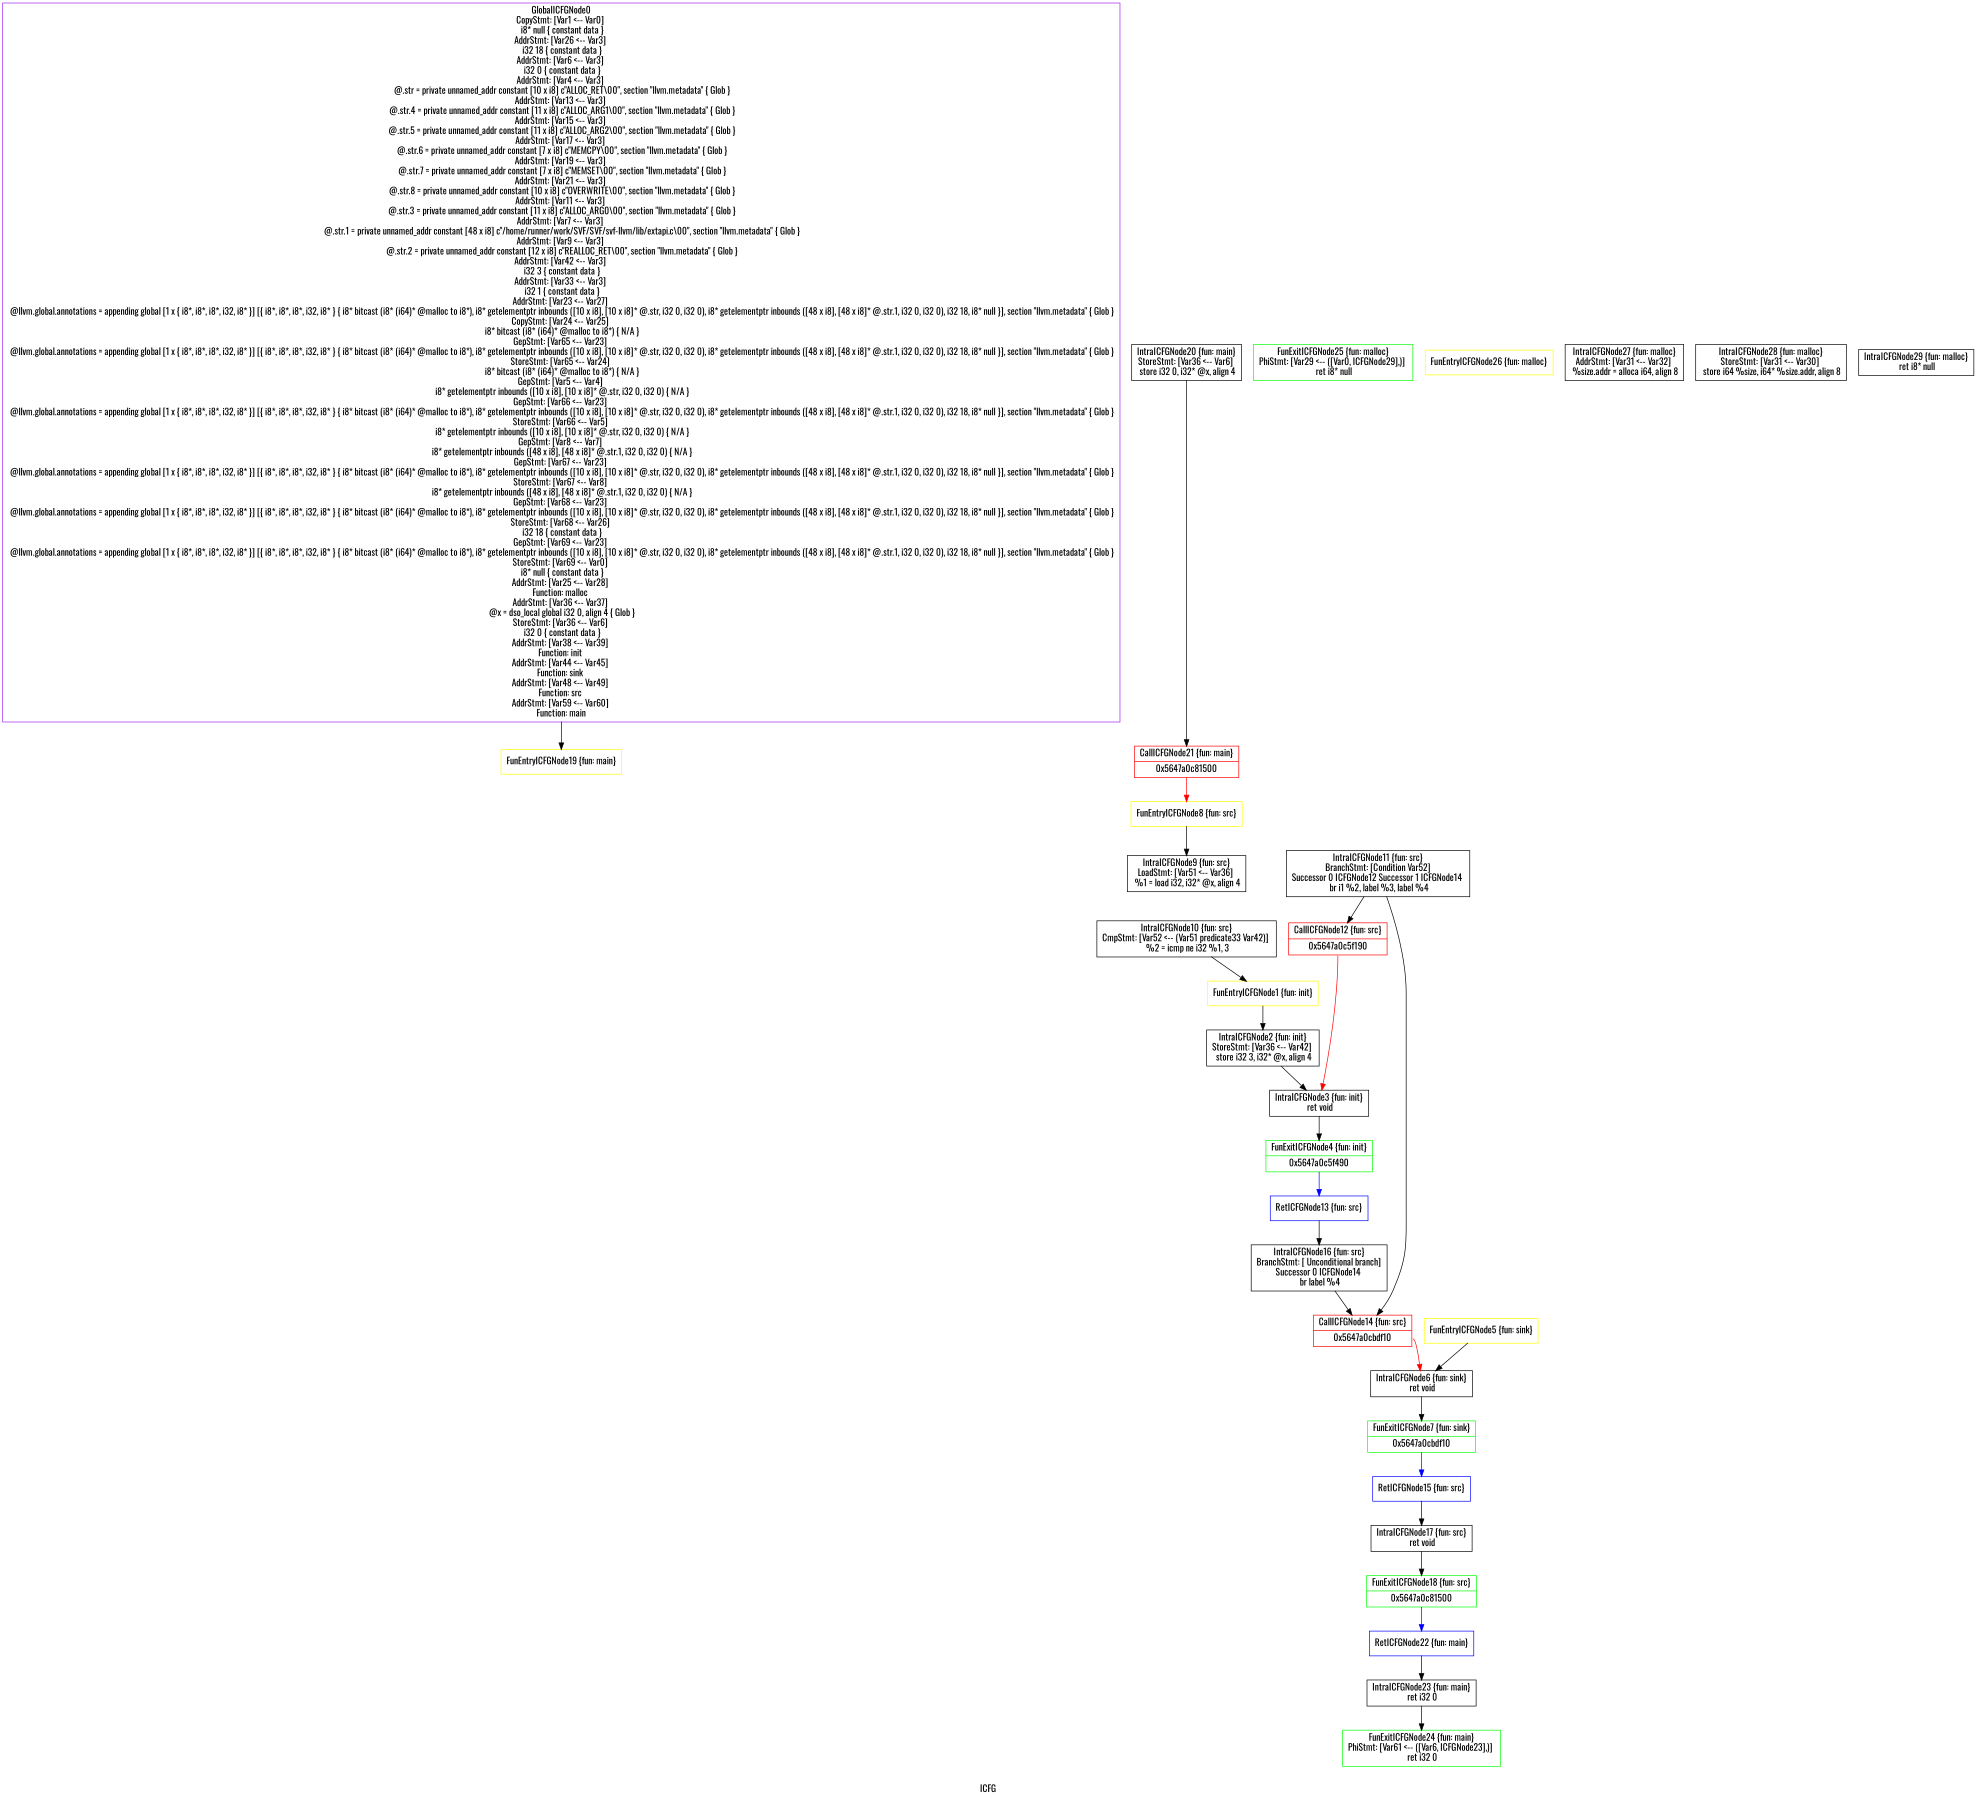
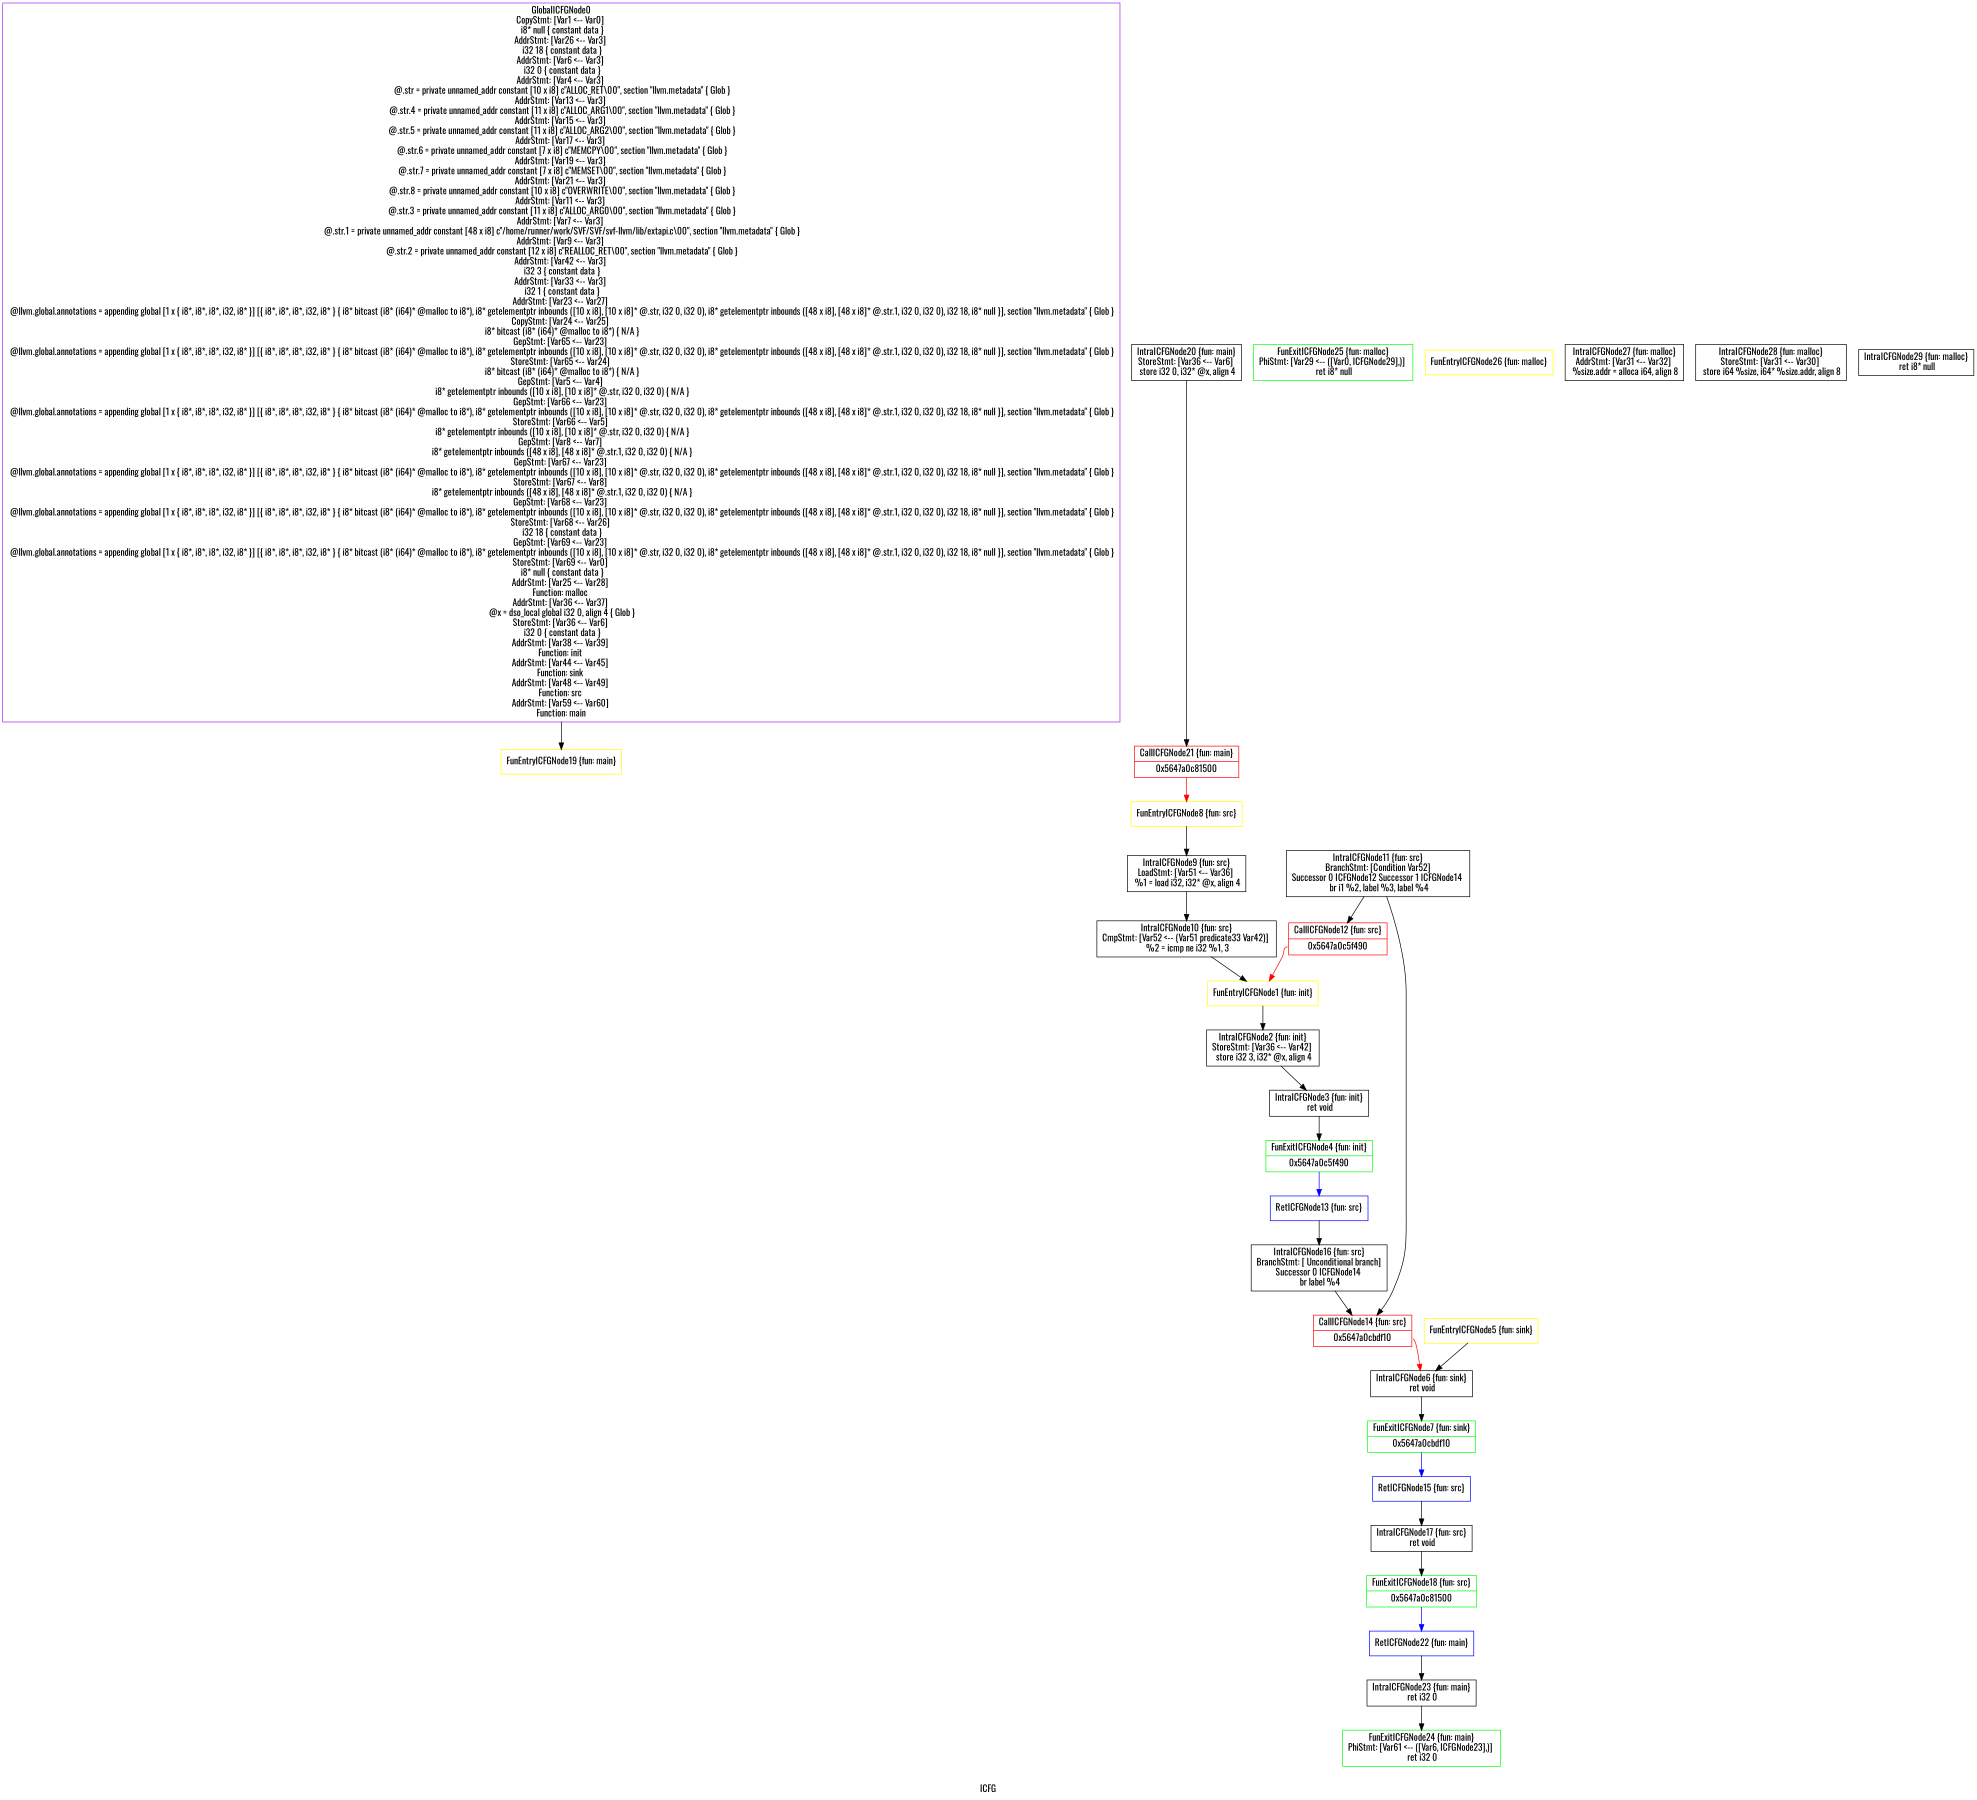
none -> (1187, 903)
(1338, 947) -> (1338, 947)
(1333, 1020) -> (1280, 961)
